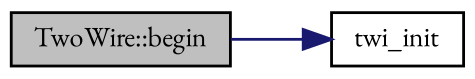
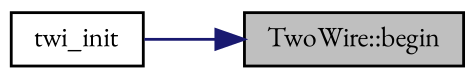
(267, 39) -> (180, 39)
